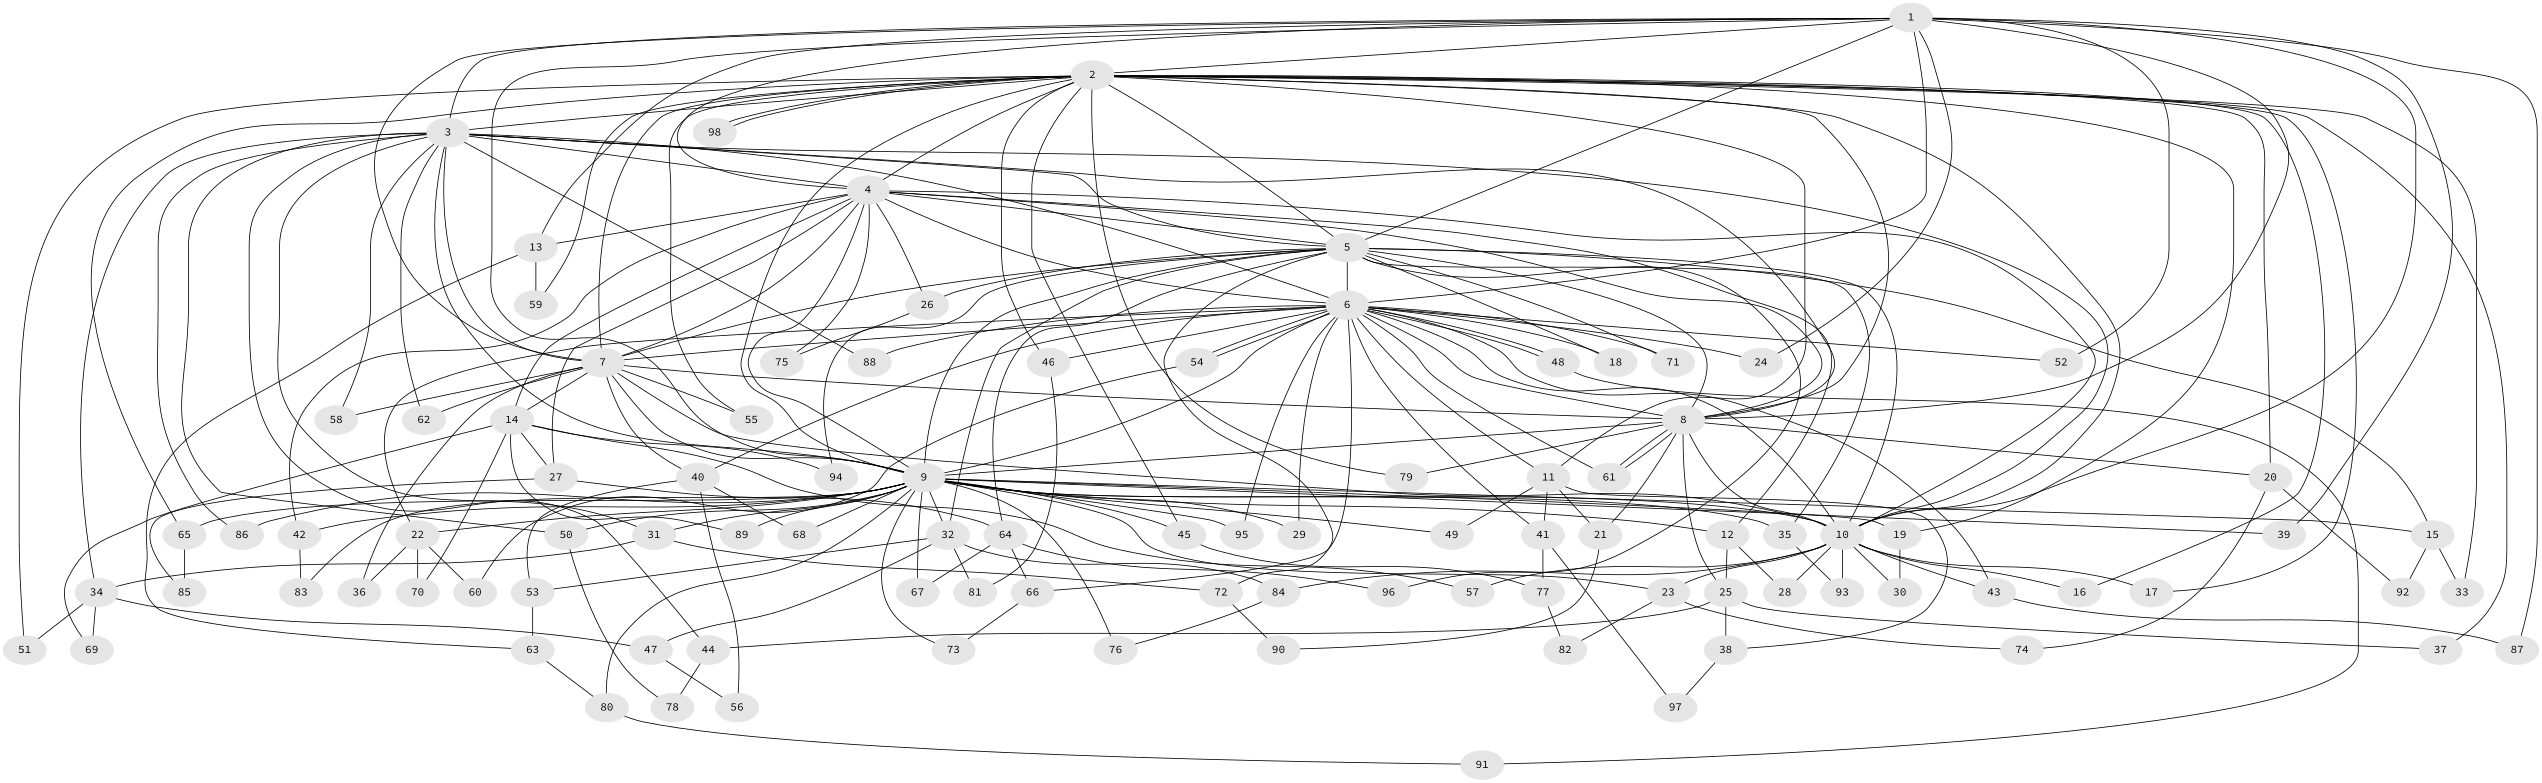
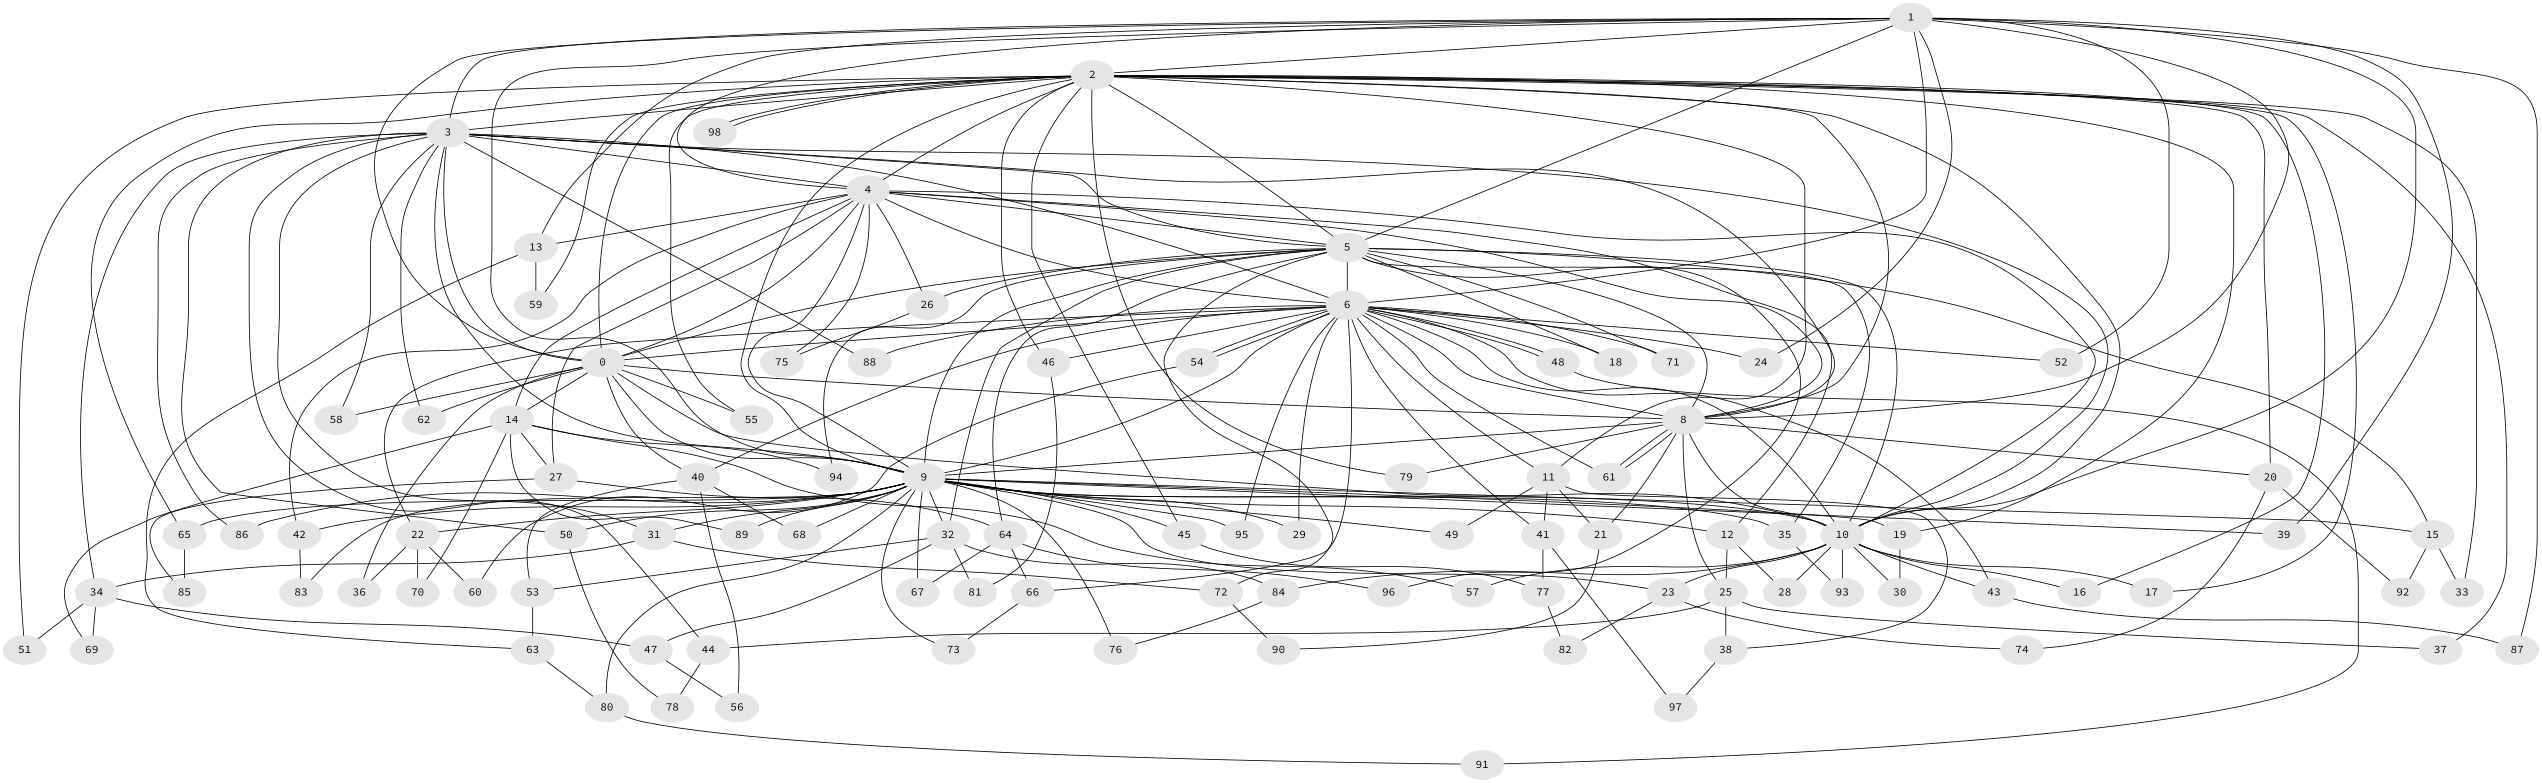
(603, 363) -> (603, 363)
